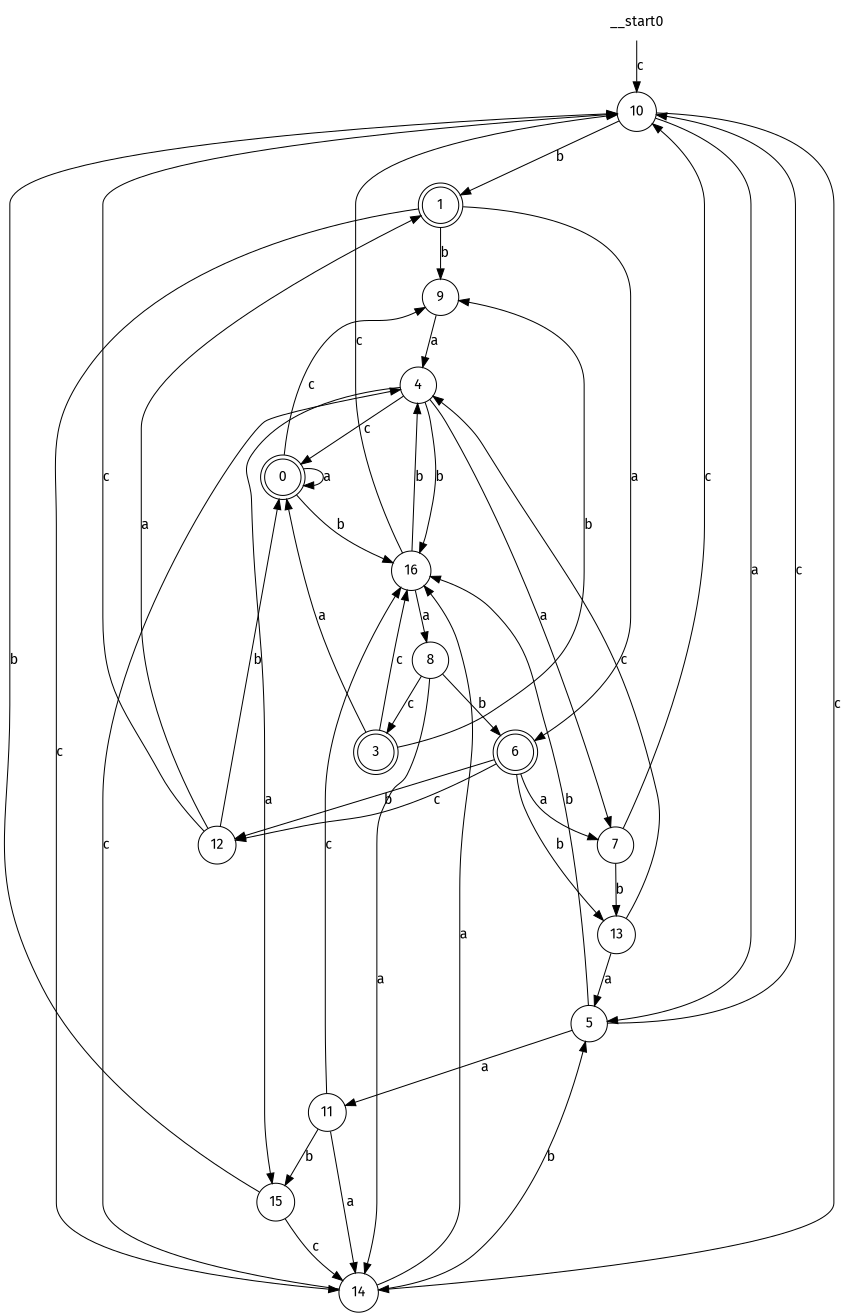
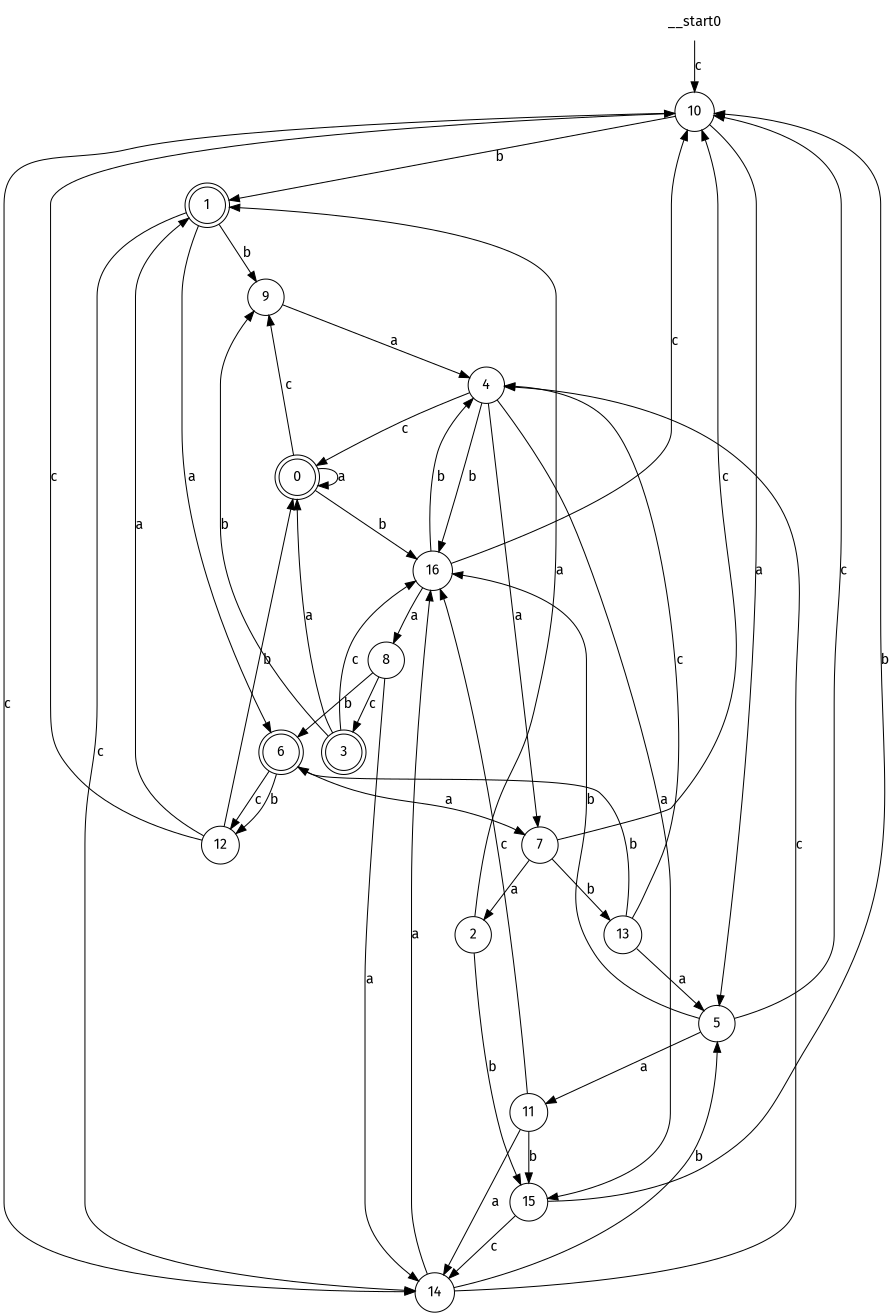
(547, 849) -> (519, 781)
none -> (473, 935)
